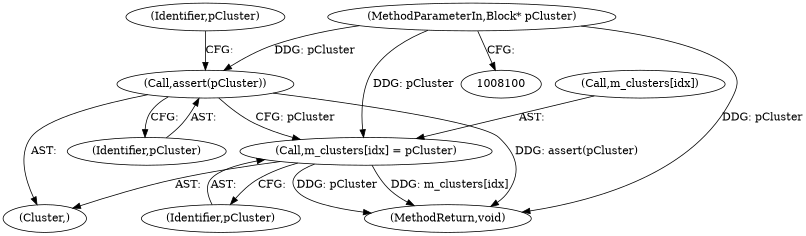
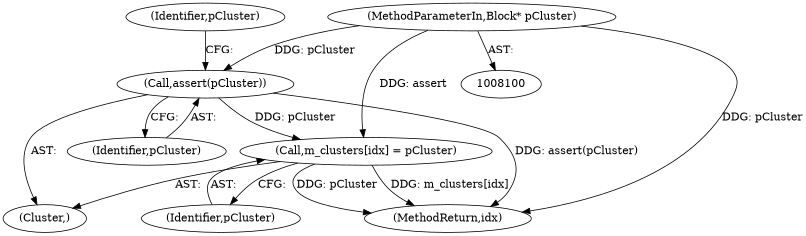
(503, 51) -> (503, 51)
(414, 84) -> (414, 84)
(640, 84) -> none
(295, 118) -> (295, 118)
(448, 219) -> (448, 219)
